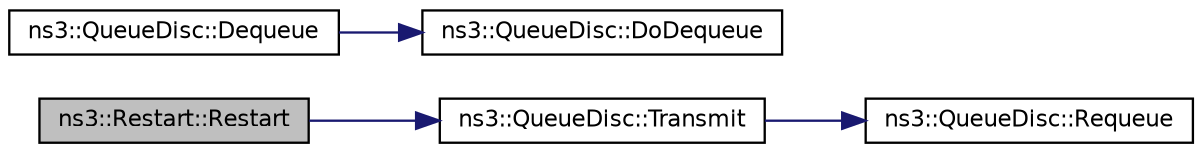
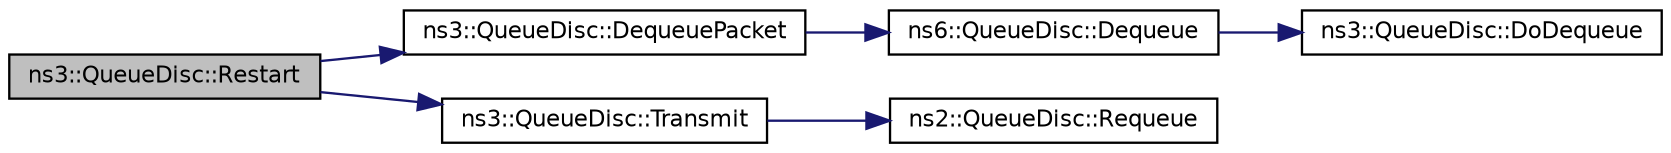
(174, 32) -> (1054, 32)
none -> (605, 32)
(174, 121) -> (165, 77)
(1029, 121) -> (1054, 121)
